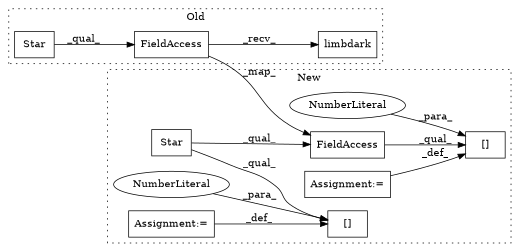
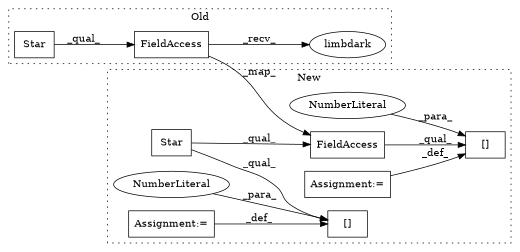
(348, 45) -> (348, 45)
